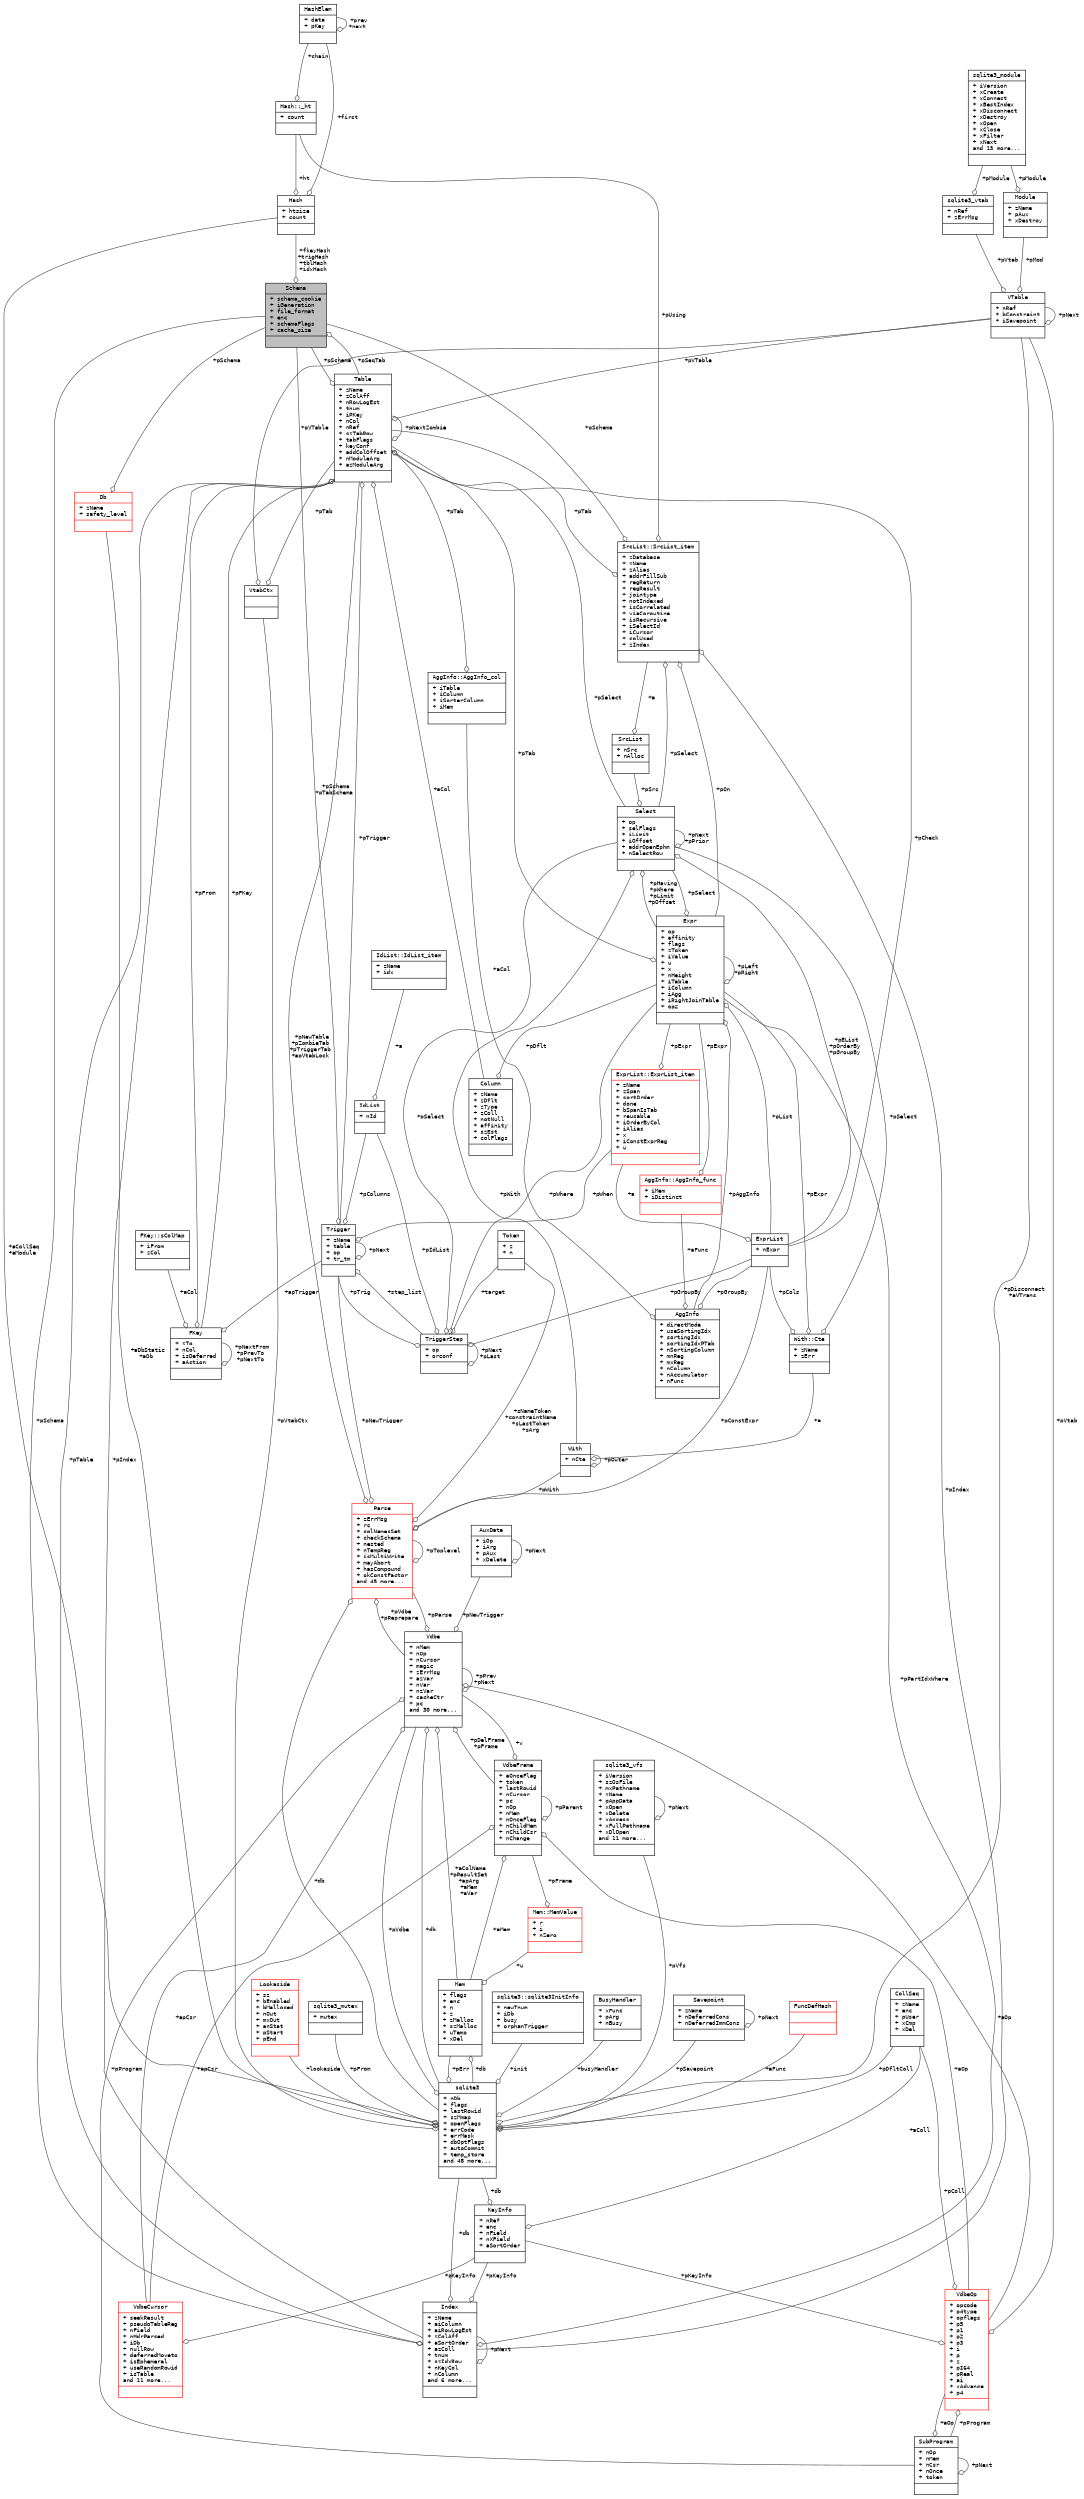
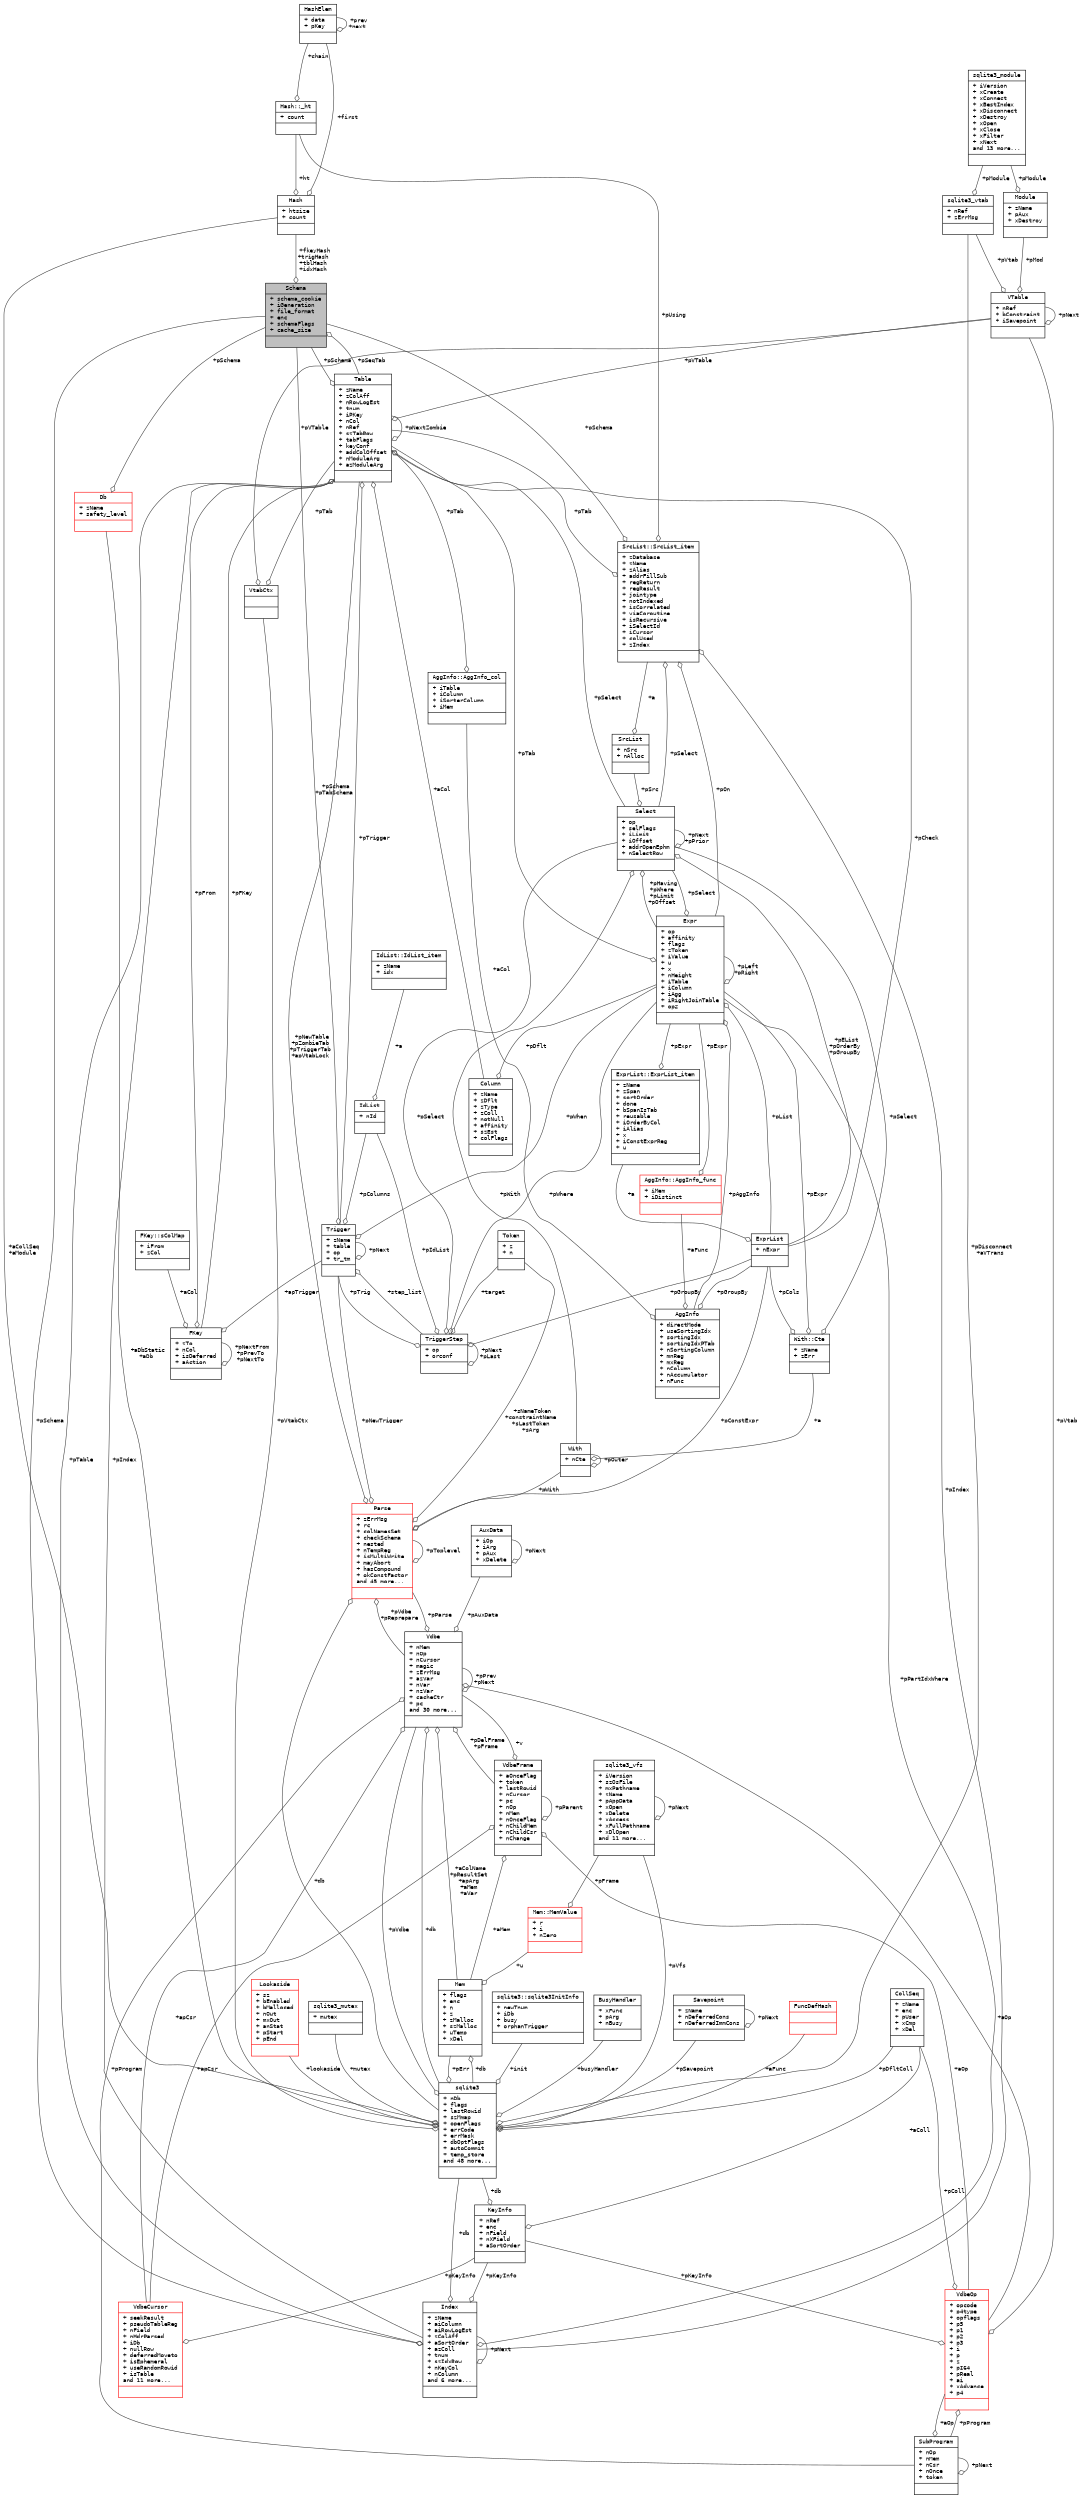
(656, 1117) -> (656, 1117)
(484, 1222) -> (538, 1142)
(1000, 1401) -> (970, 1335)
(481, 1615) -> (481, 1615)
(539, 1878) -> (585, 1880)
(359, 2069) -> (359, 2069)
